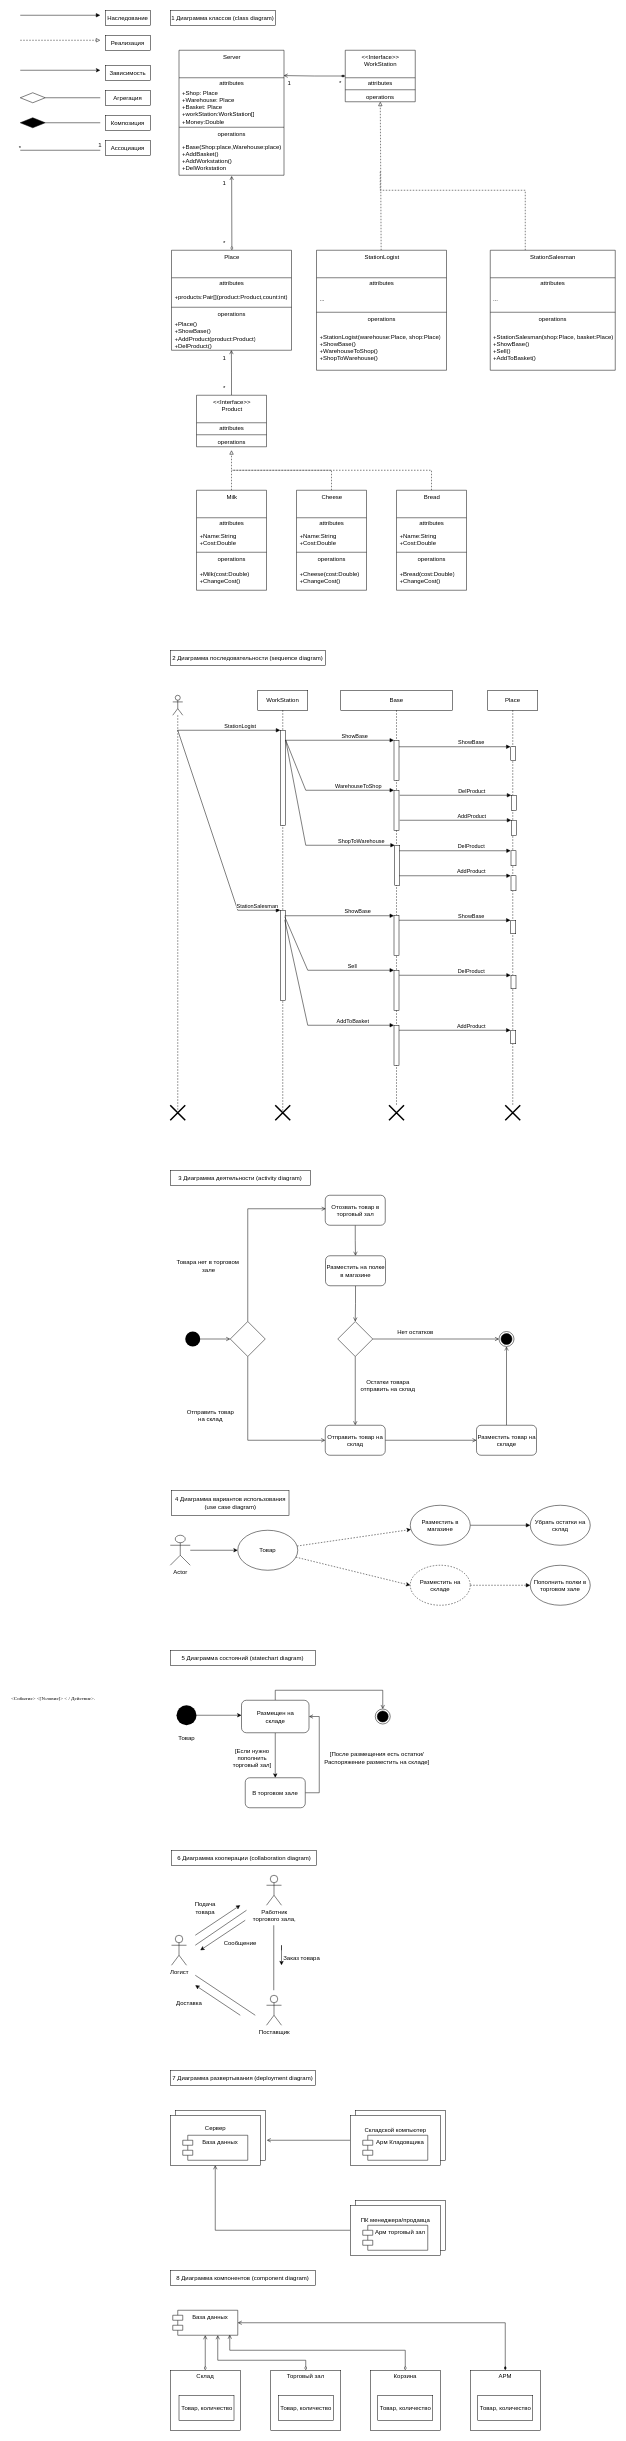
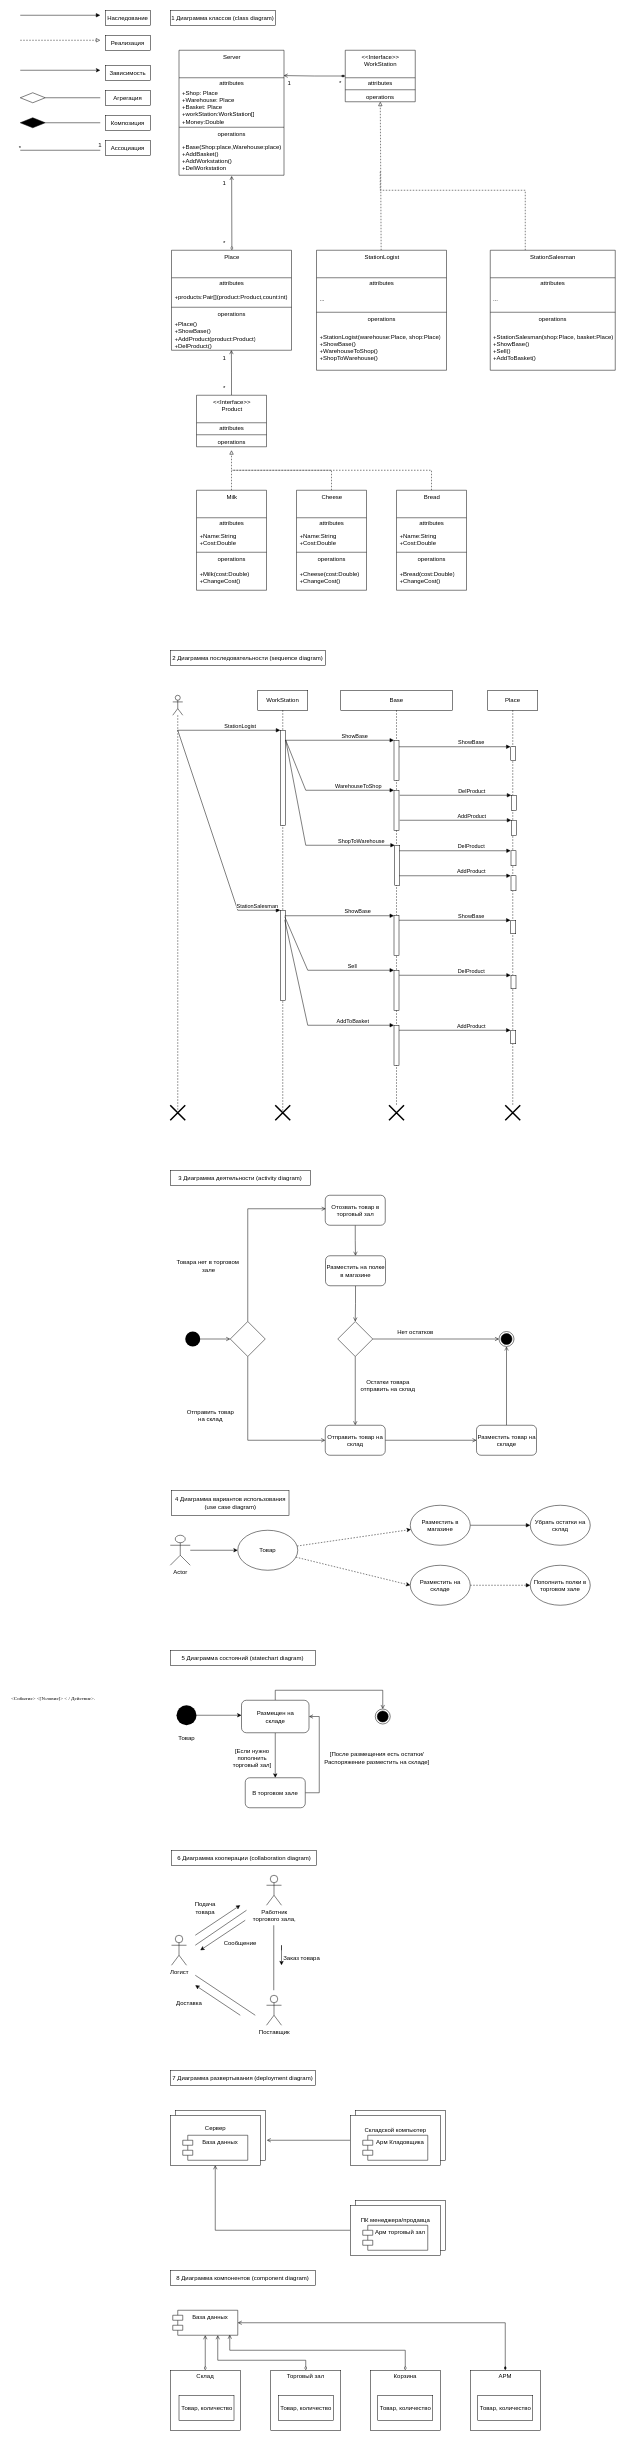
(440, 1585) -> (440, 1585)
